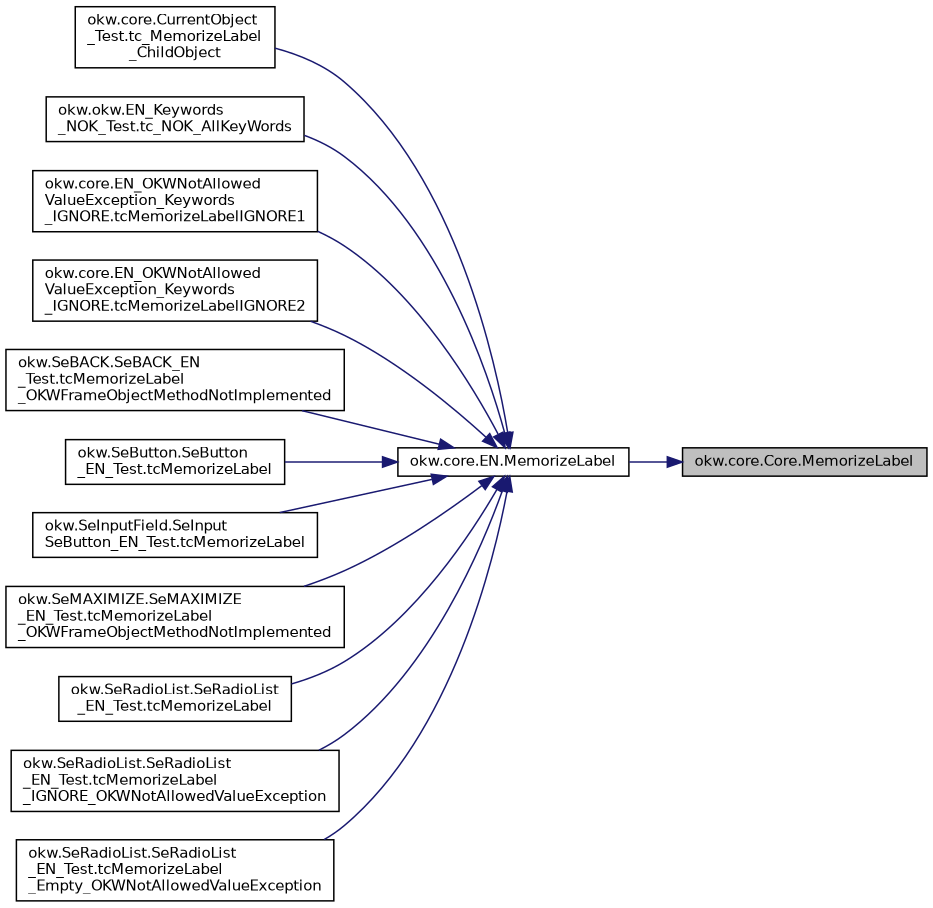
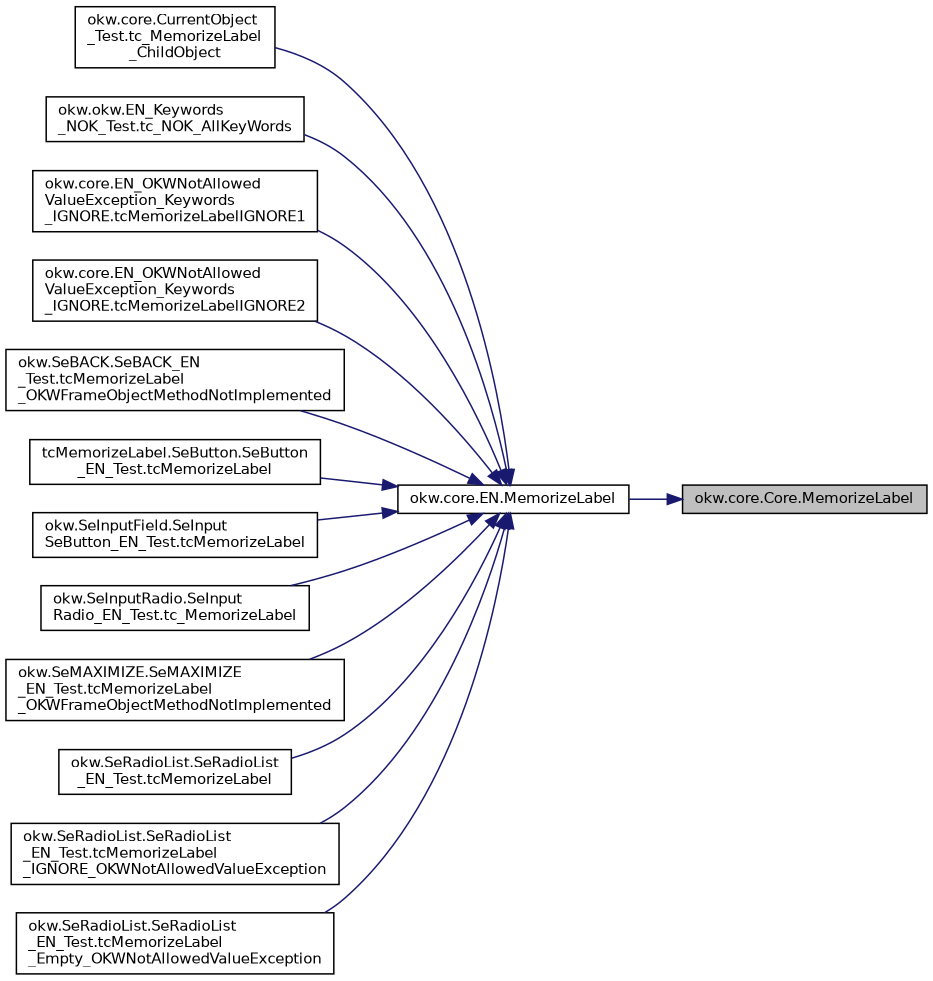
(175, 462) -> (175, 462)
none -> (175, 608)
